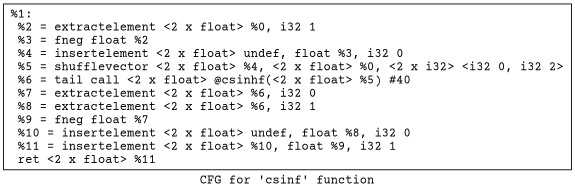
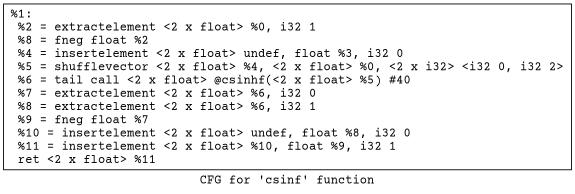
(80, 40) -> (80, 40)
